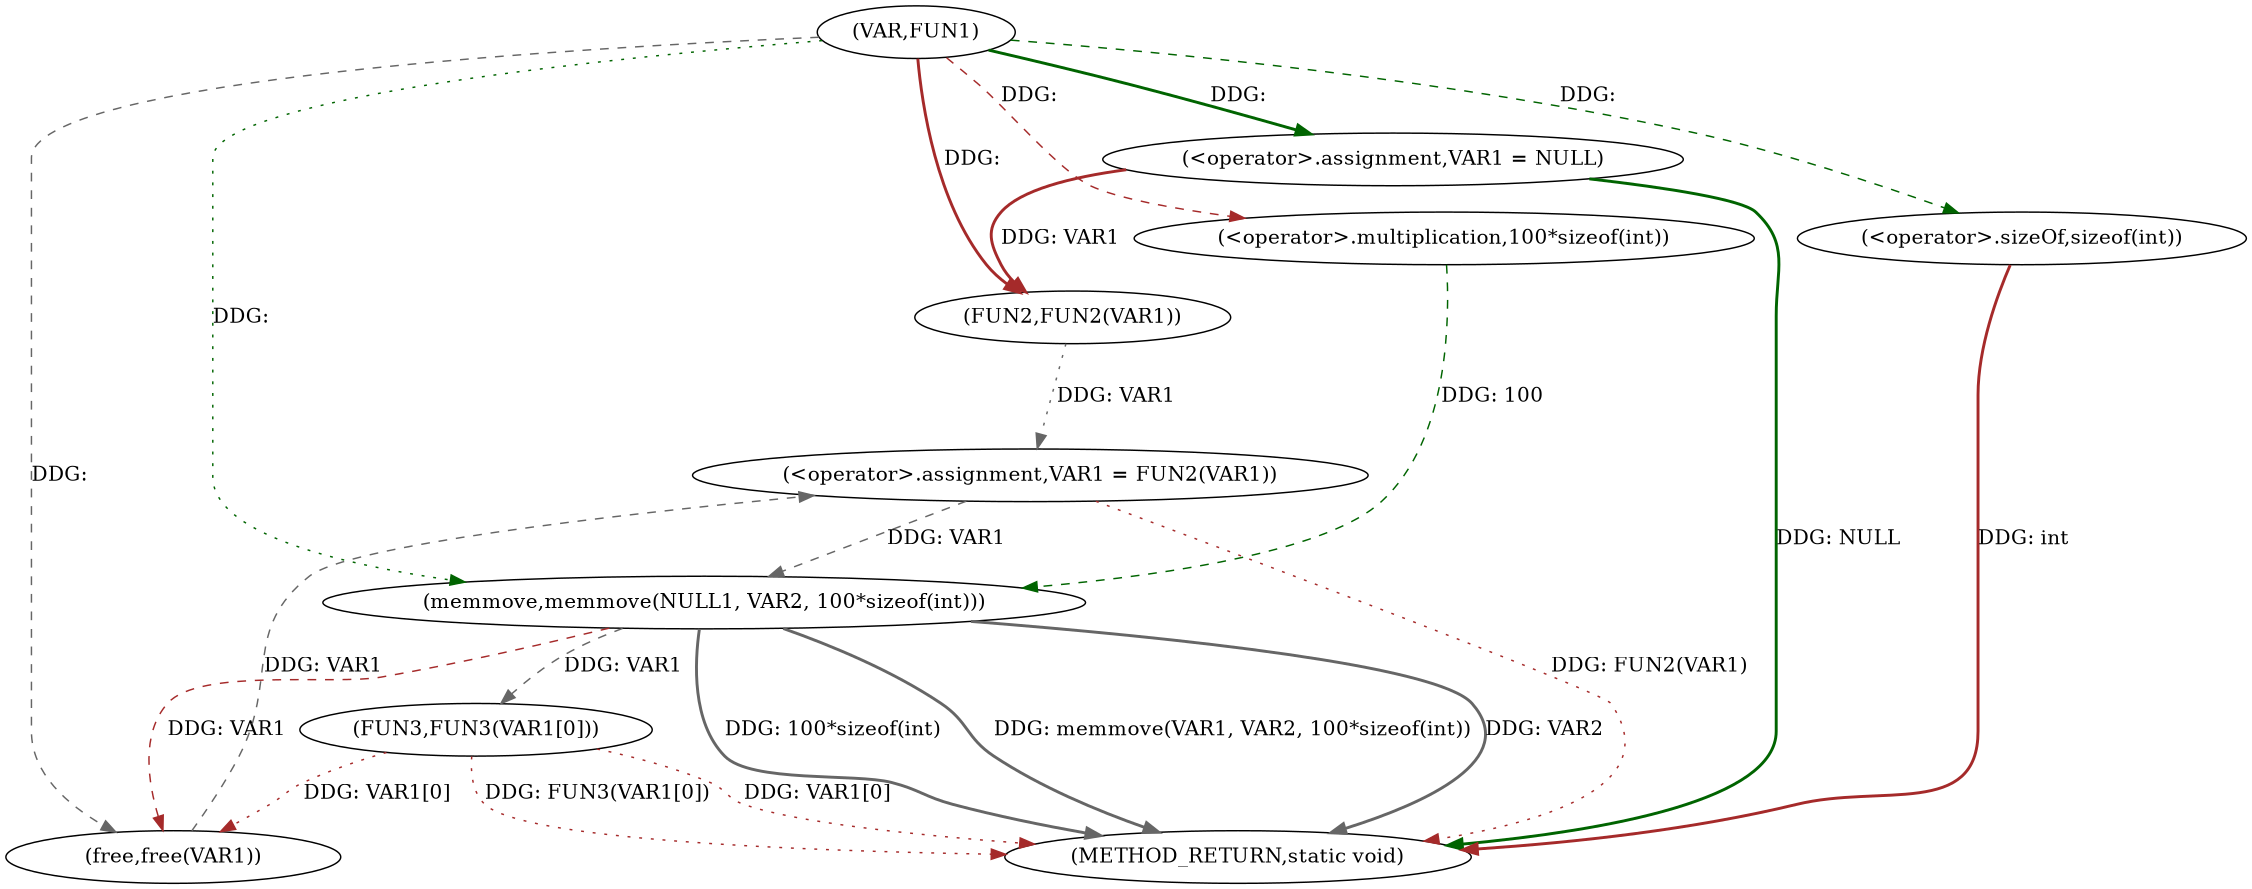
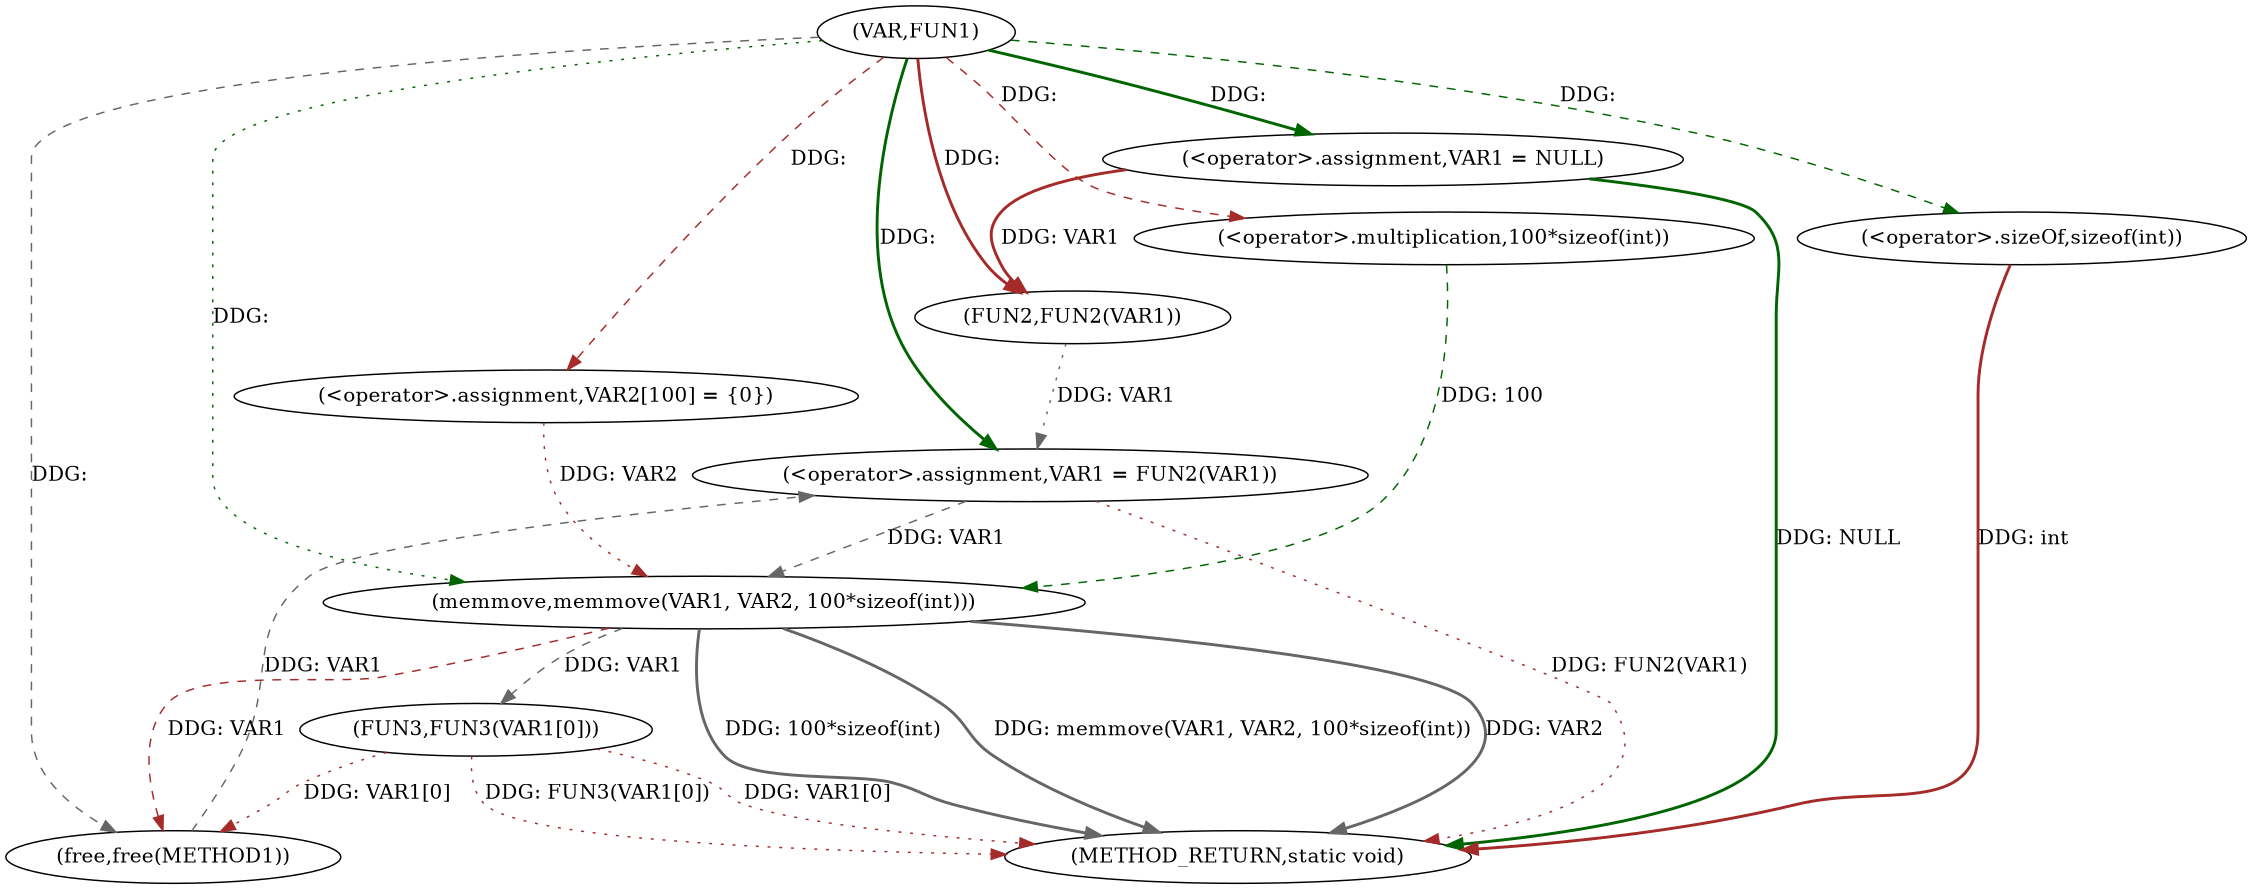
none -> (879, 265)
none -> (546, 396)
(704, 603) -> (704, 603)
(173, 857) -> (173, 857)
